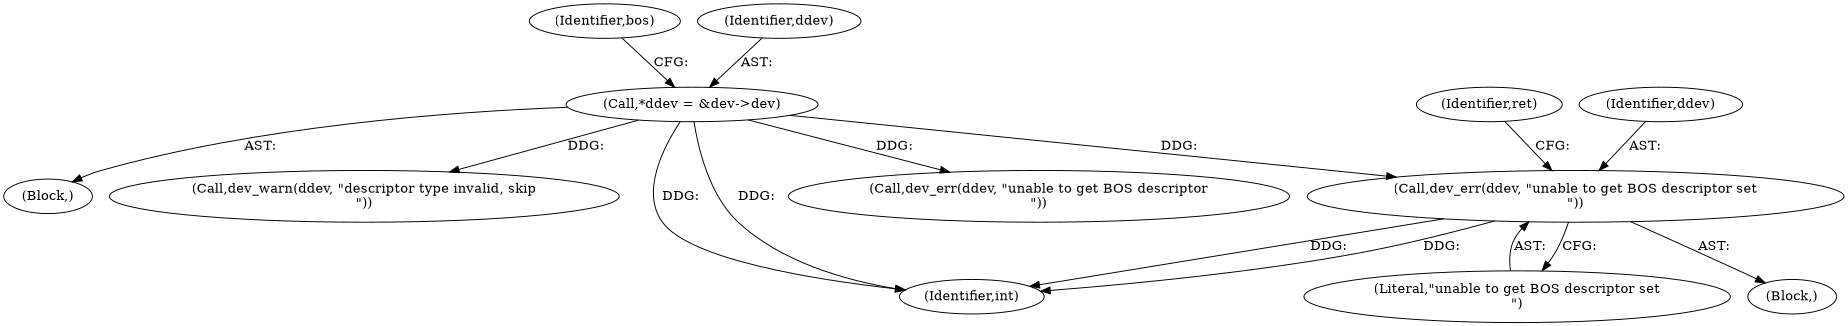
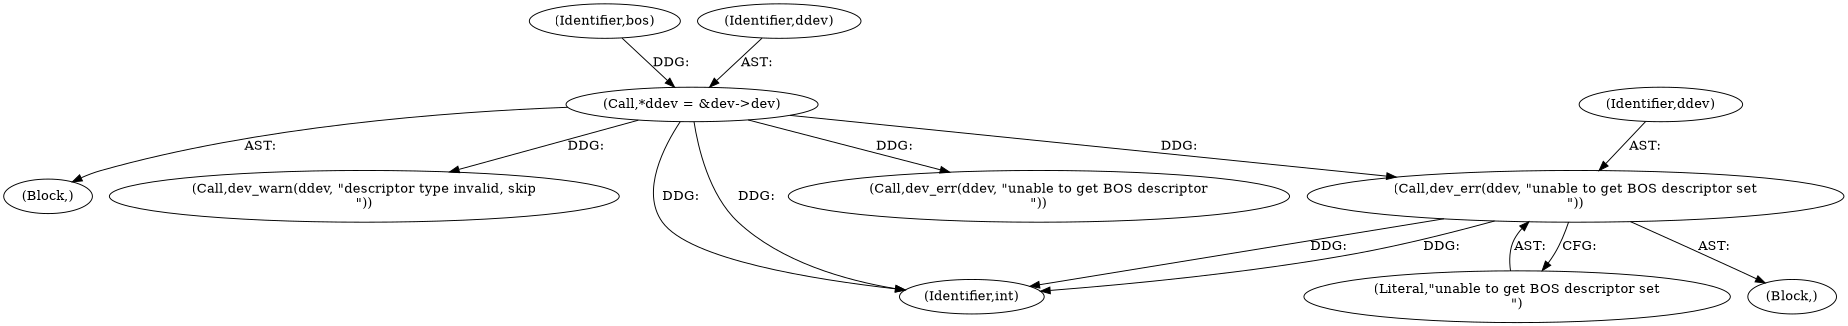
(673, 63) -> (673, 63)
(1489, 104) -> none
